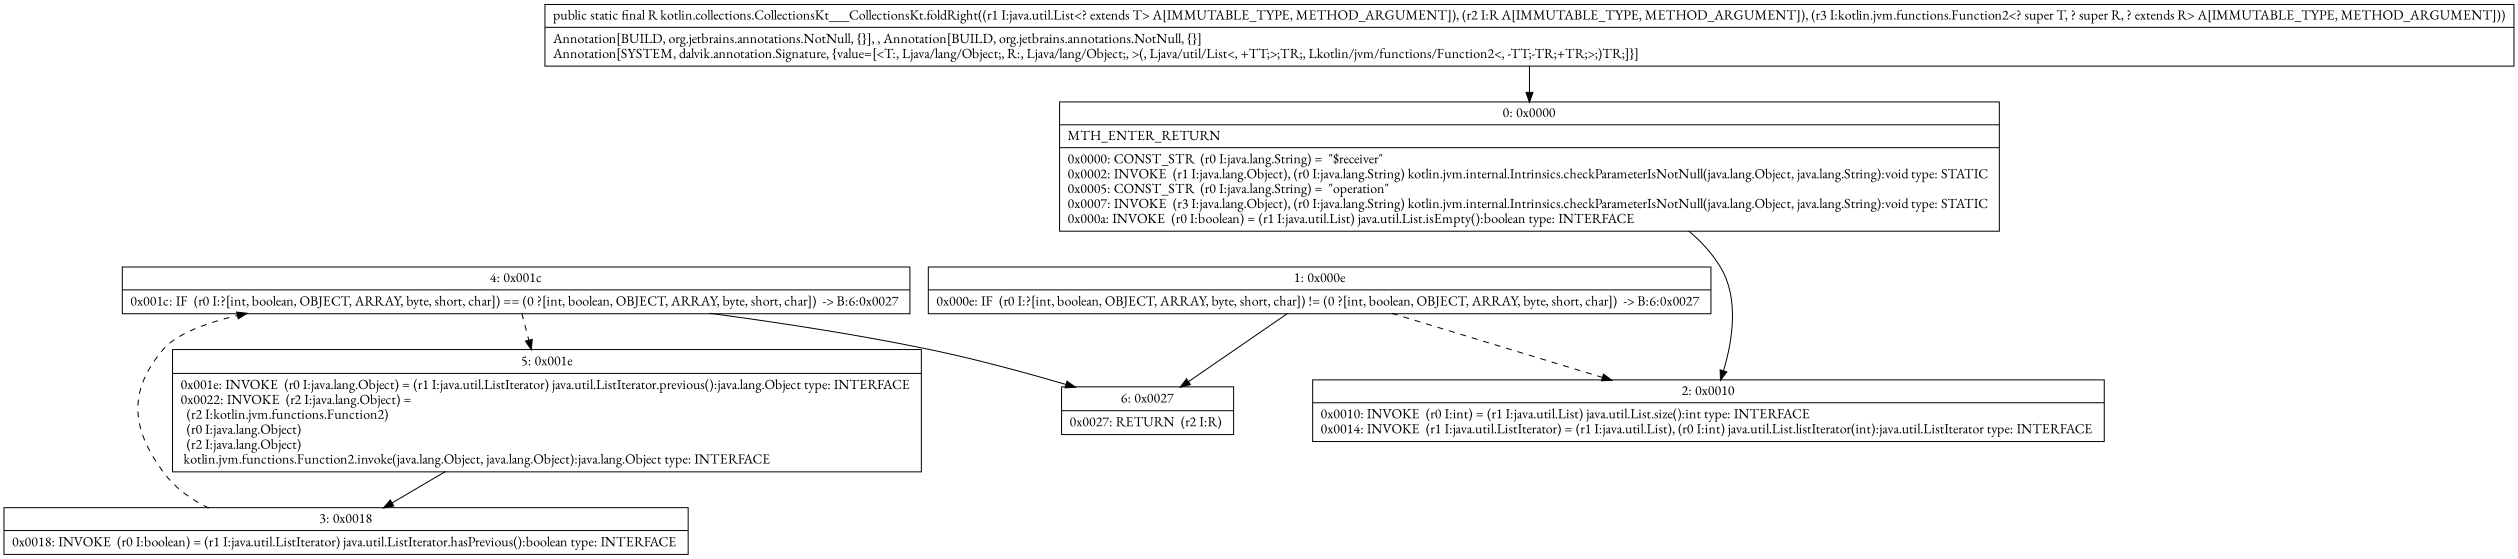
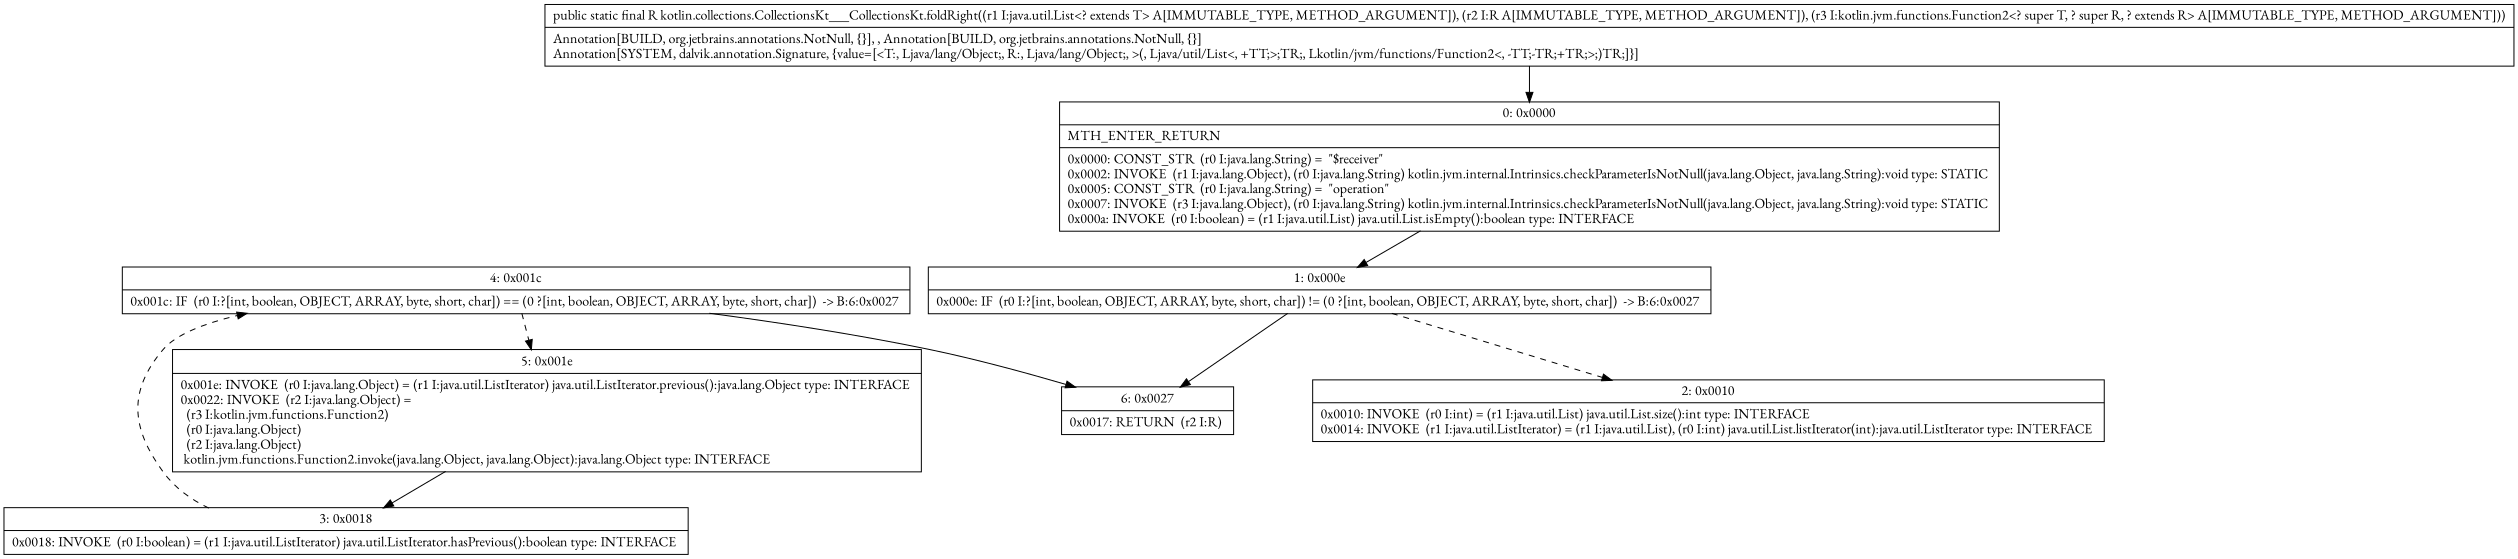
(1730, 294) -> (1393, 247)
(285, 415) -> (285, 415)
(1148, 422) -> (1148, 422)
